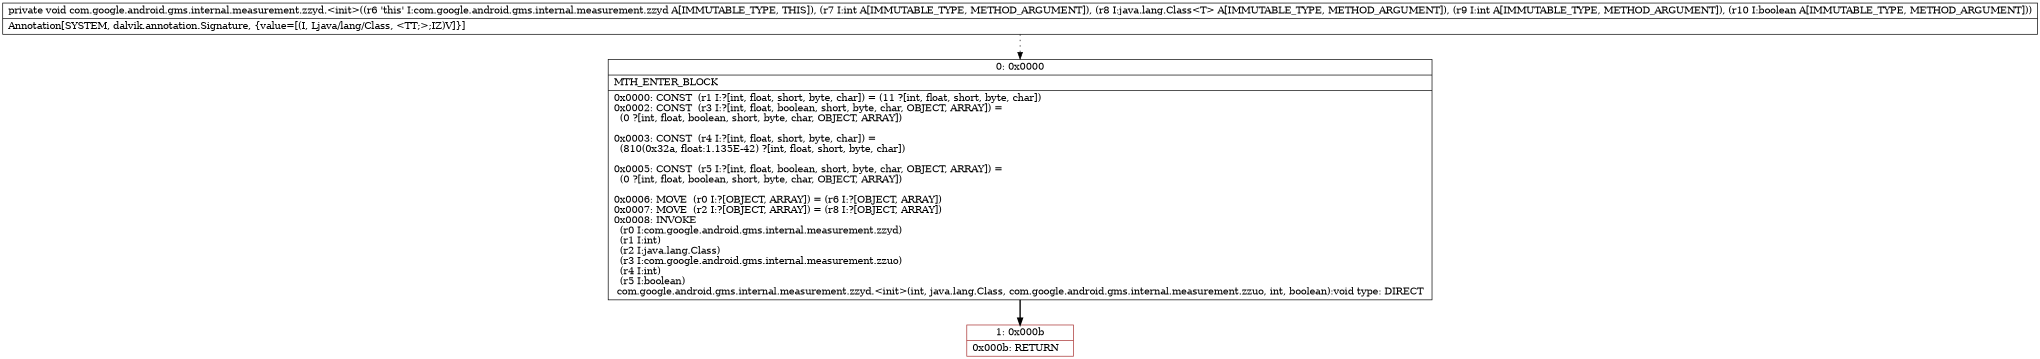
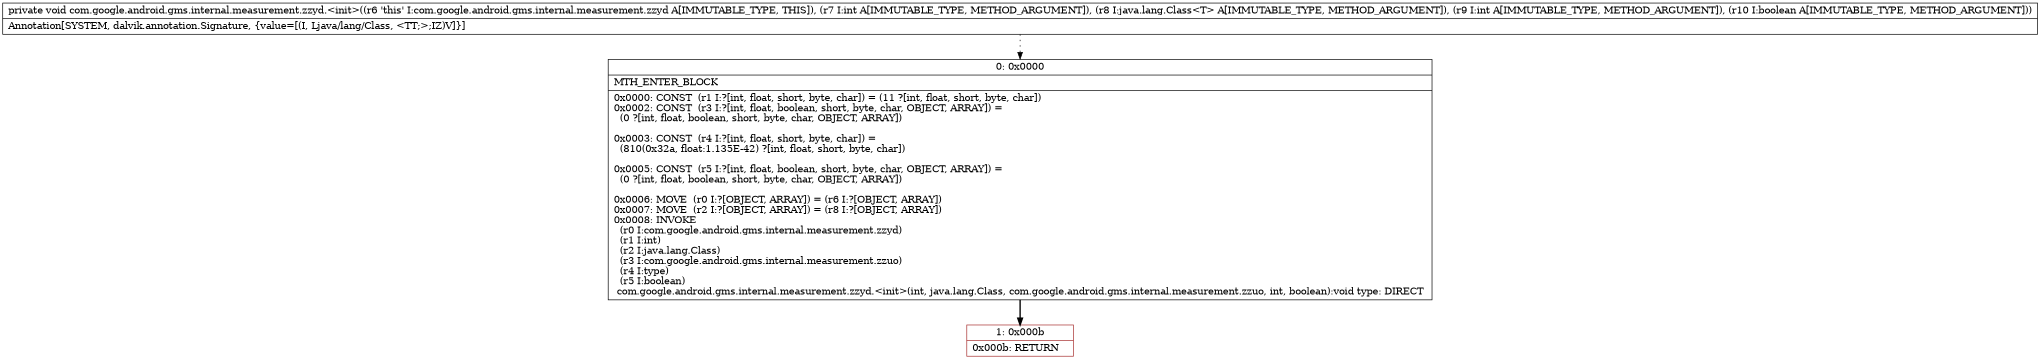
(637, 271) -> (641, 271)
